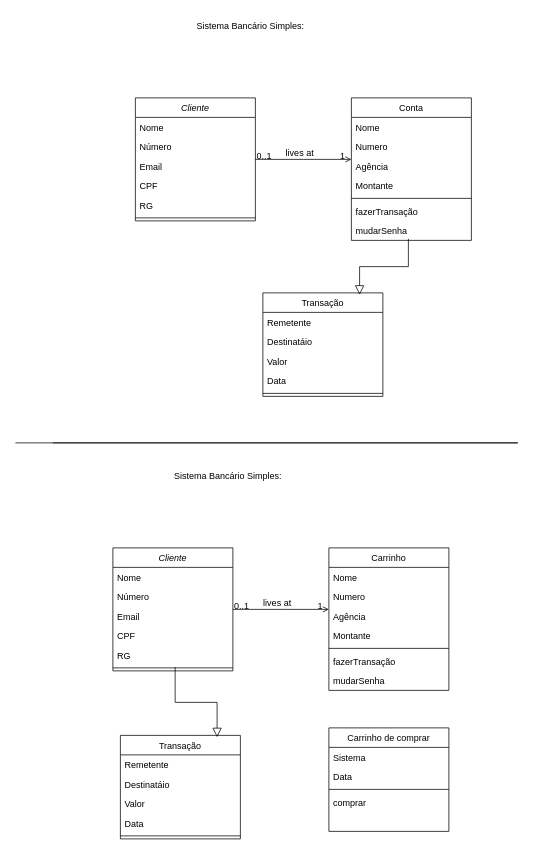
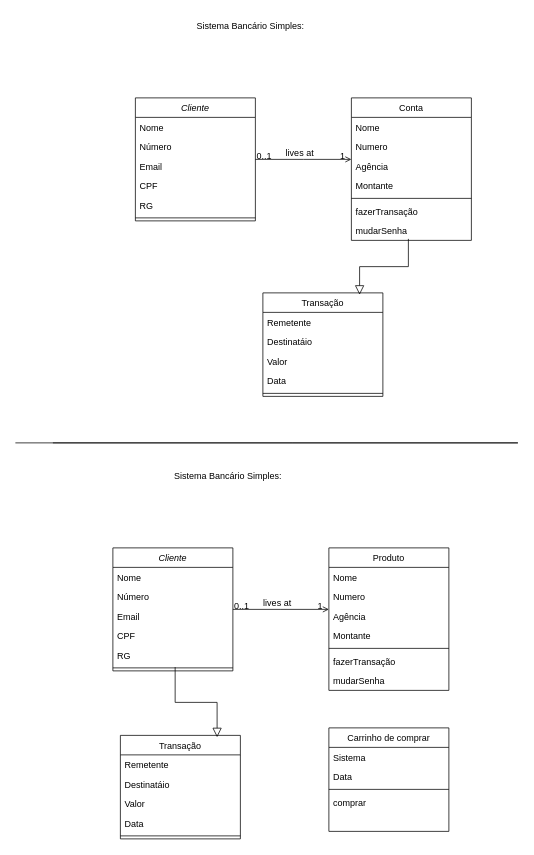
(389, 558) -> (389, 558)
